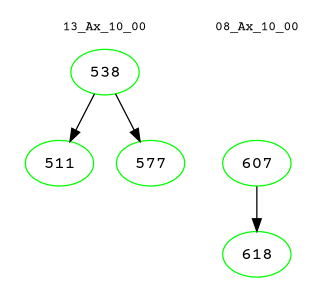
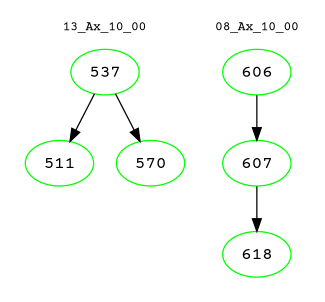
(105, 72) -> (105, 72)
none -> (257, 72)
(151, 163) -> (151, 163)
